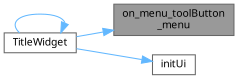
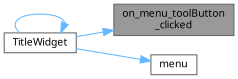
(174, 20) -> (174, 20)
(174, 65) -> (174, 65)
